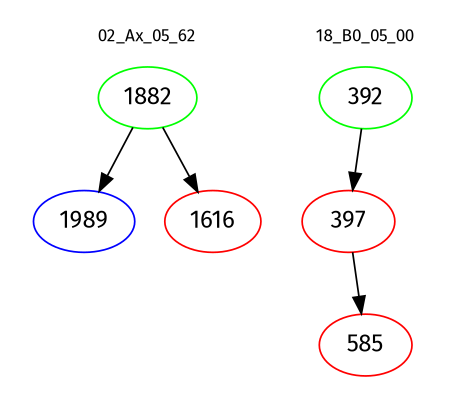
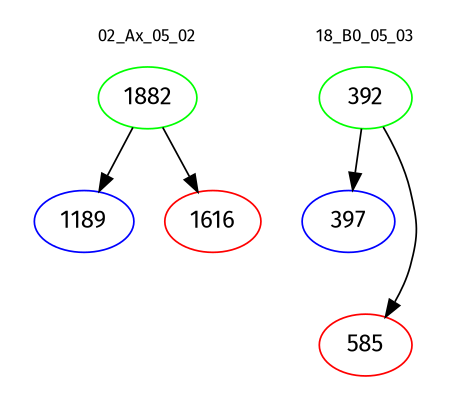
(148, 37) -> (148, 37)
(366, 37) -> (366, 37)
(84, 221) -> (84, 221)
(348, 221) -> (348, 221)
(356, 274) -> (415, 213)
